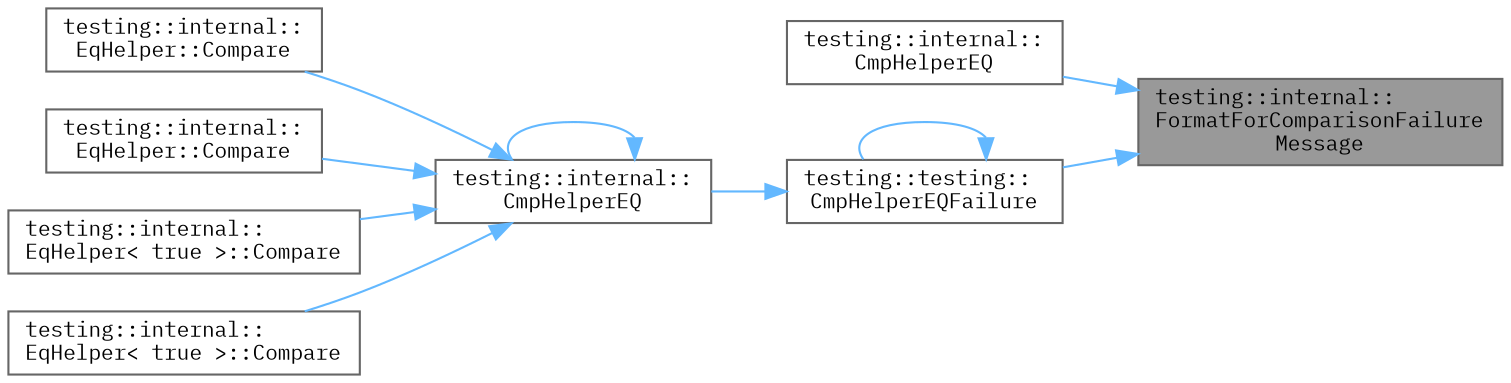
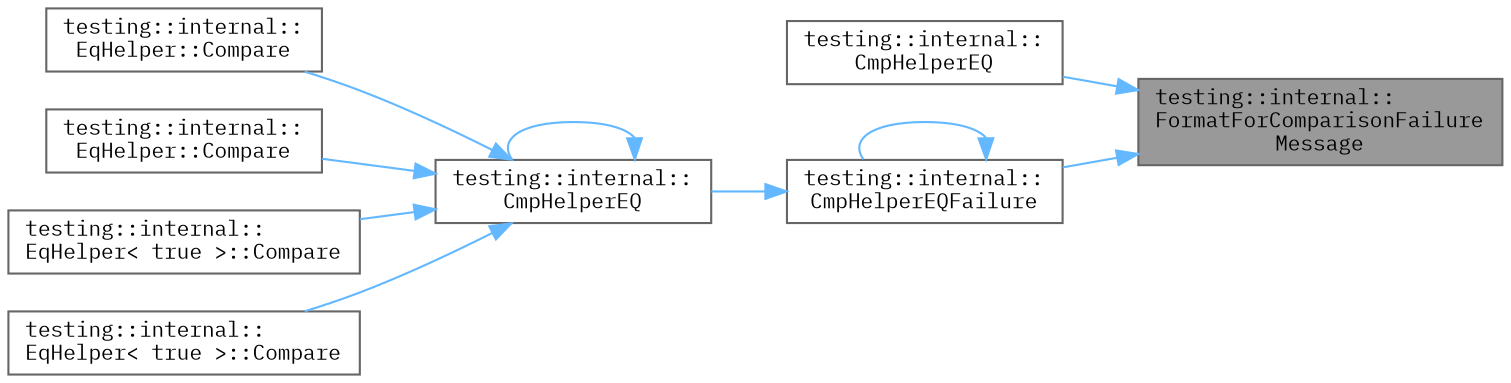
(925, 191) -> (925, 191)
